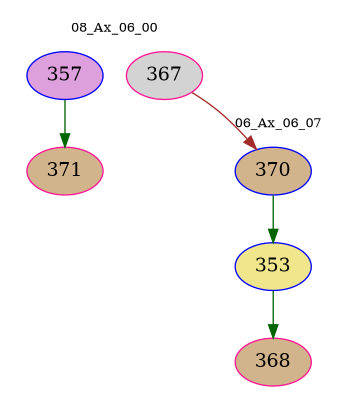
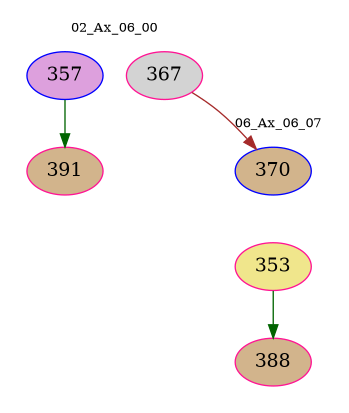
(115, 29) -> (115, 29)
(65, 171) -> (65, 171)
(273, 212) -> none
(273, 267) -> (273, 267)
(273, 362) -> (273, 362)
